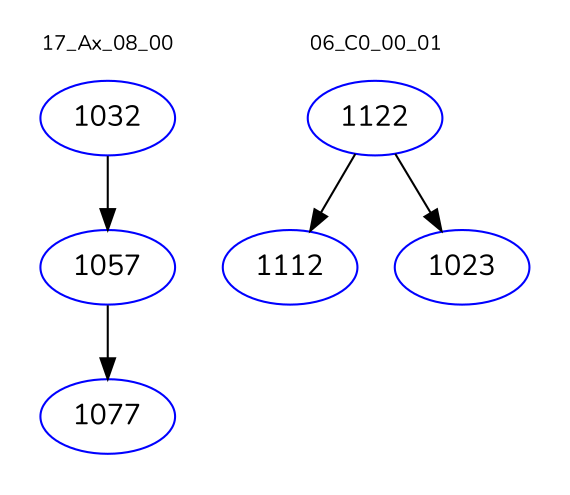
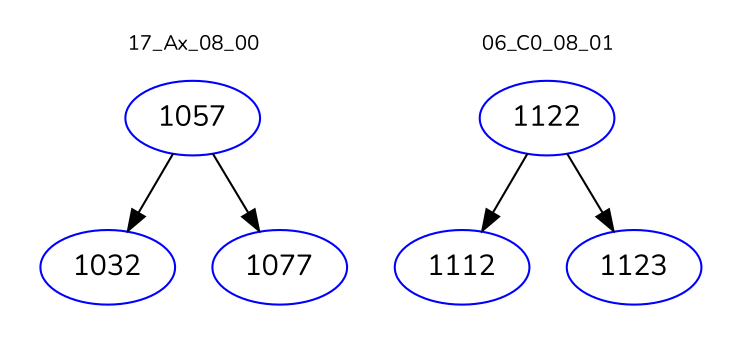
(376, 45) -> (548, 45)
(108, 183) -> (156, 183)
(462, 267) -> (634, 267)
